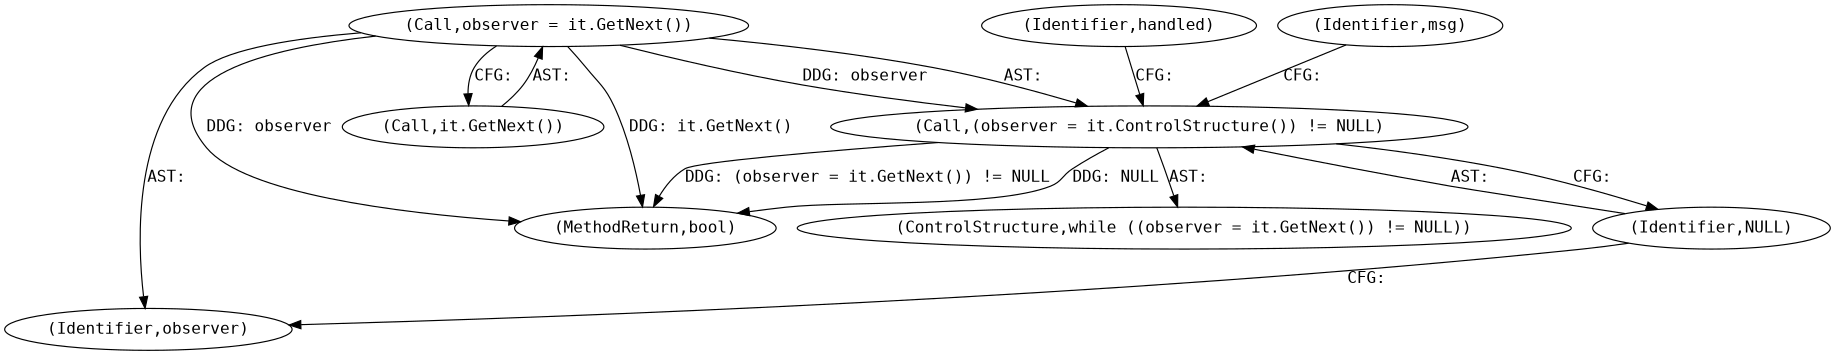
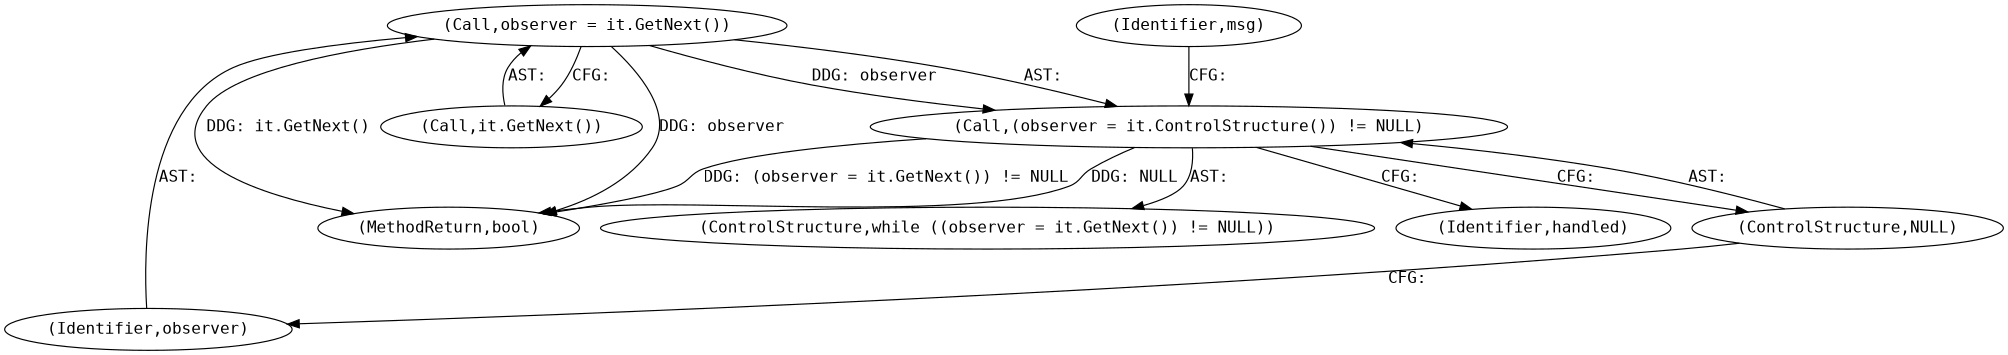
(1132, 71) -> (1358, 177)
(175, 99) -> (196, 97)
(1711, 228) -> (1848, 228)
